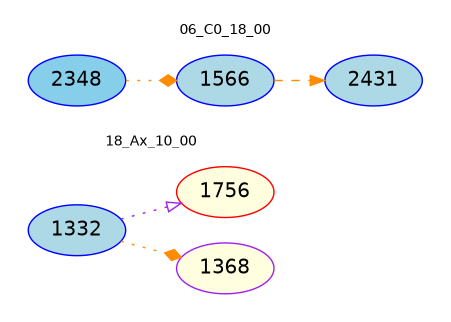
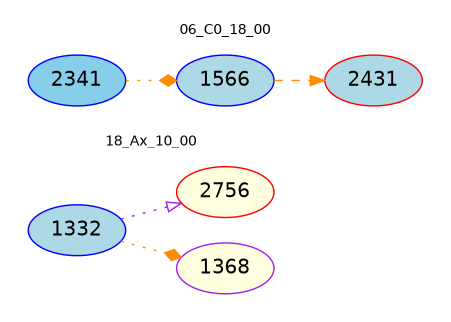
(77, 81) -> (77, 81)
(374, 81) -> (374, 81)
(225, 192) -> (225, 192)
